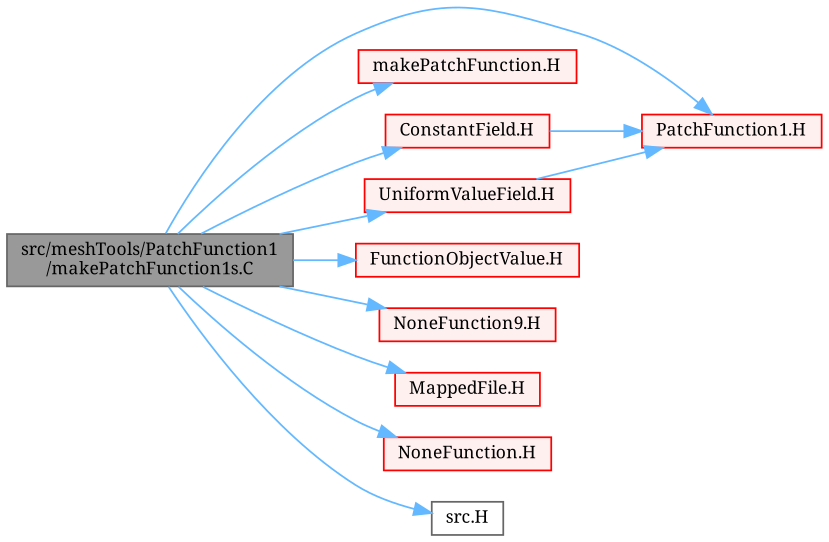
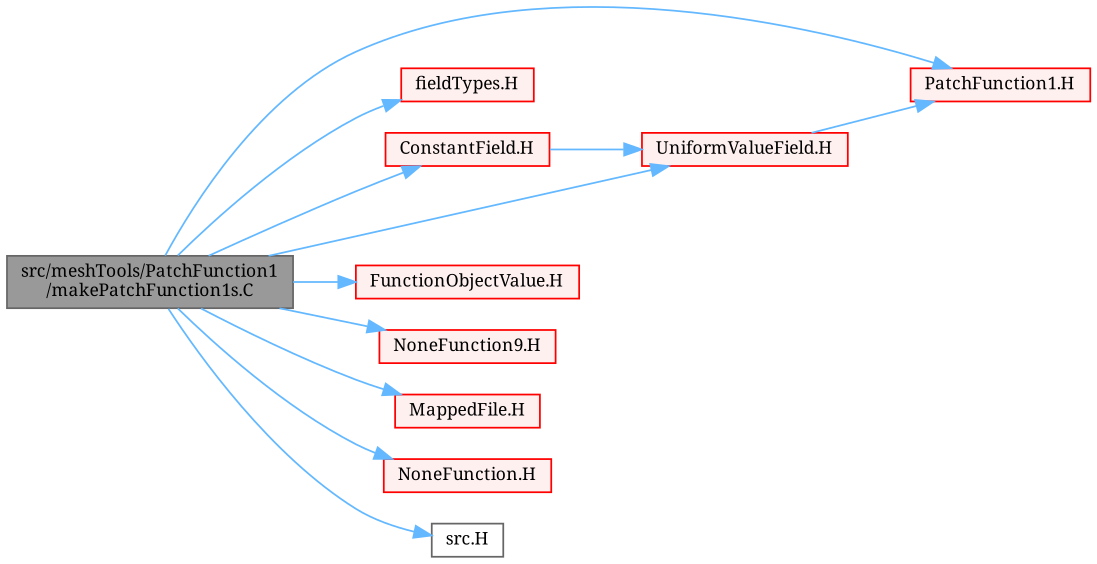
(468, 67) -> (468, 85)
(587, 131) -> (587, 149)
